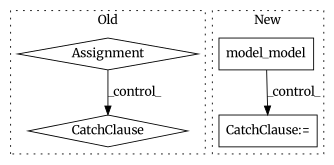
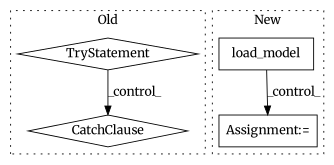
(108, 54) -> (108, 54)
(266, 54) -> (266, 54)
(268, 131) -> (268, 131)
